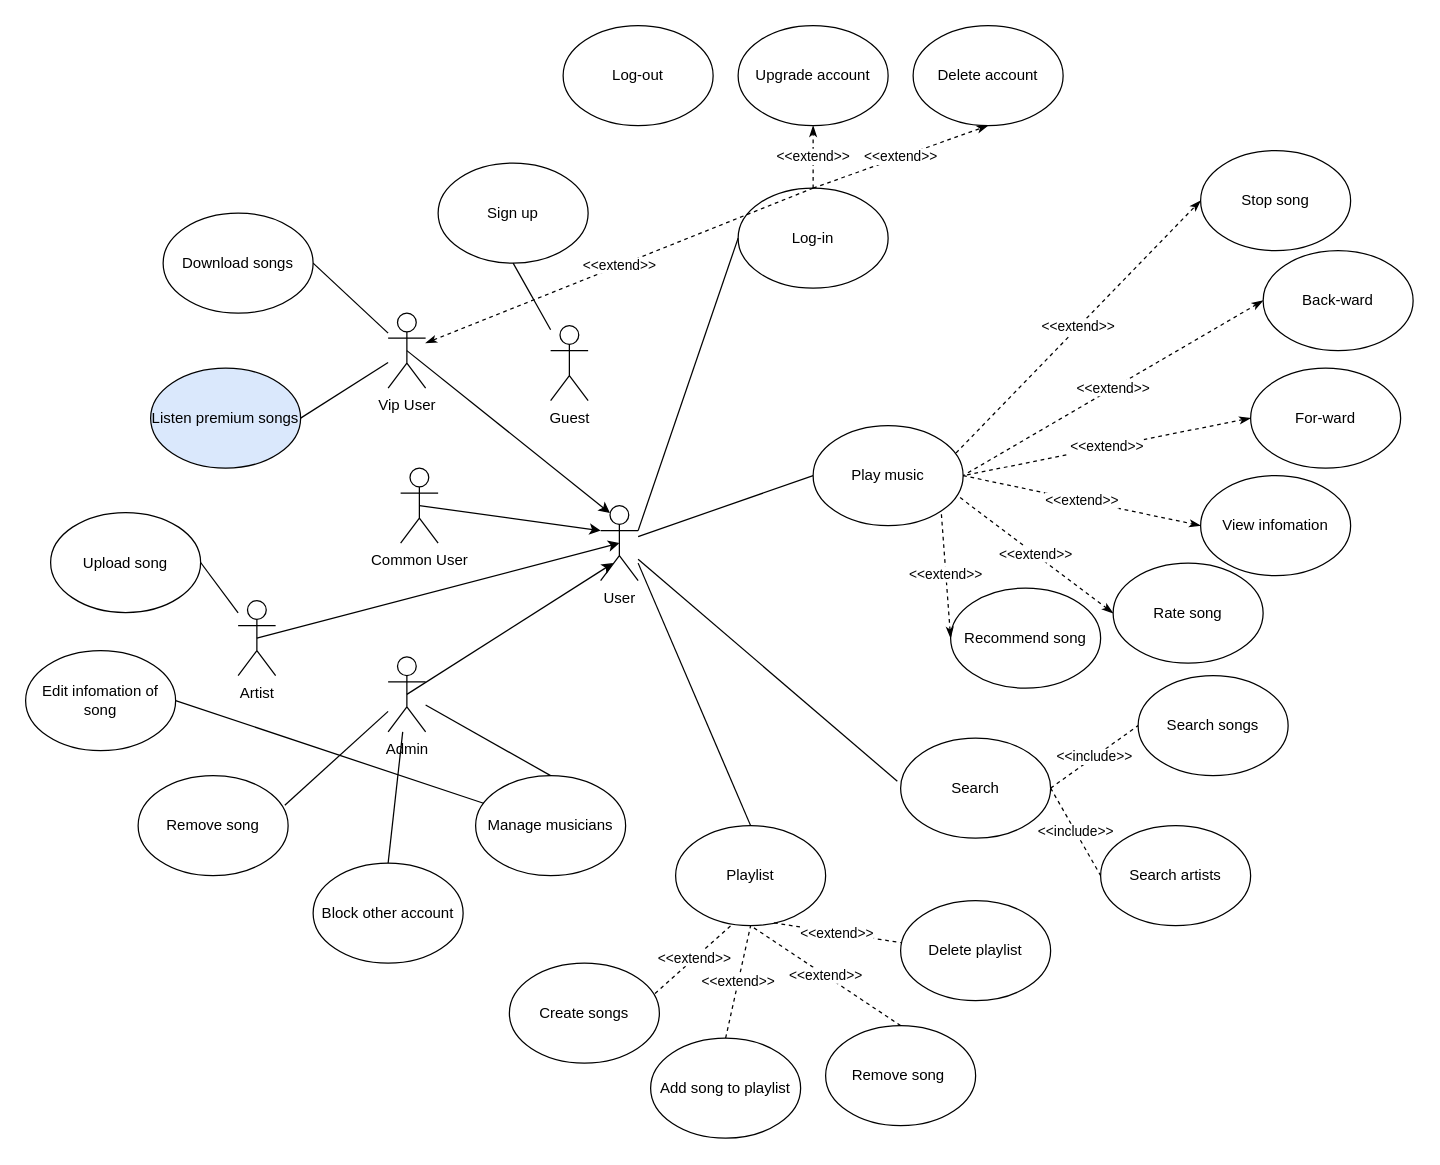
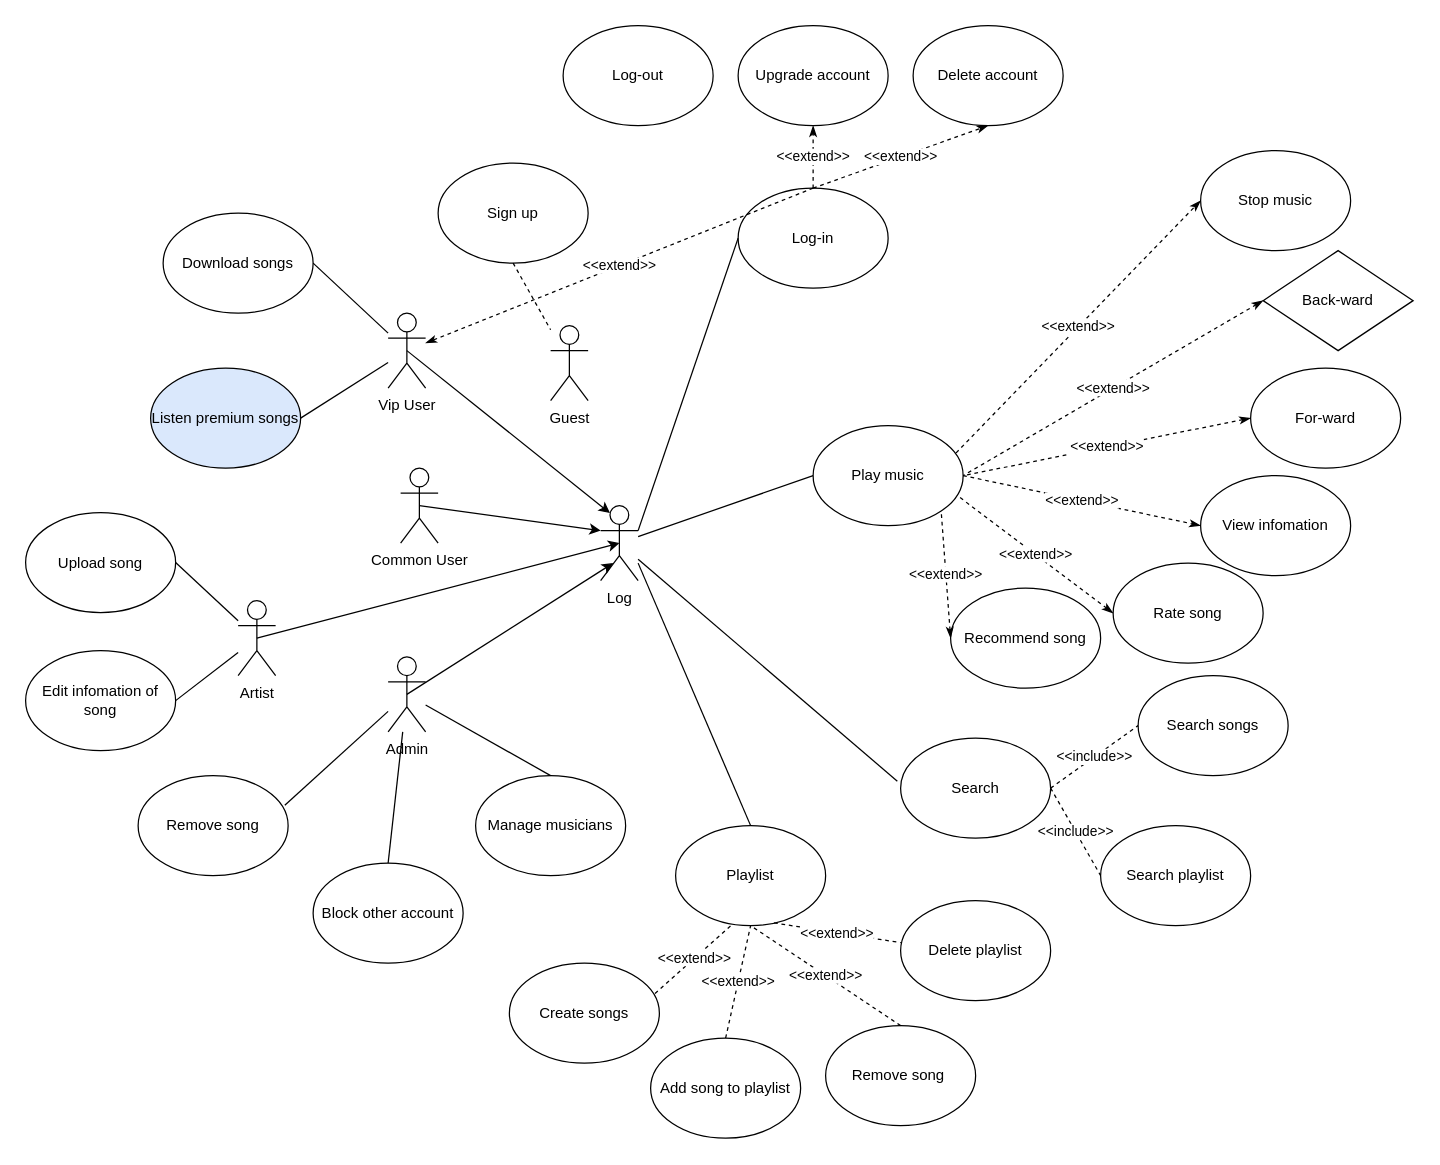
(1276, 201) -> (1276, 201)
(532, 296) -> (532, 296)
(1338, 301) -> (1338, 301)
(126, 563) -> (101, 563)
(620, 598) -> (620, 598)
(330, 752) -> (207, 677)
(1176, 876) -> (1176, 876)
